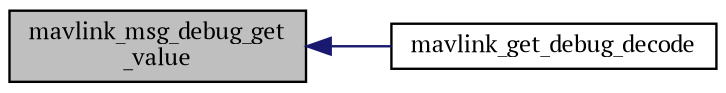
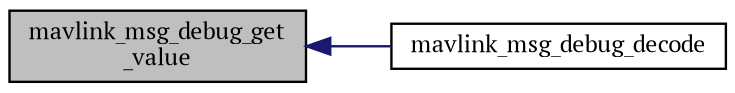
(554, 46) -> (559, 46)
